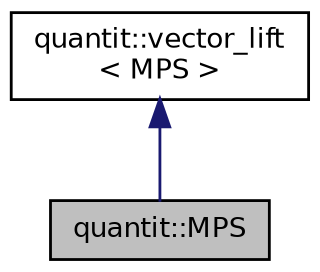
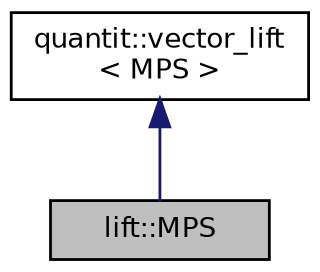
(160, 230) -> (160, 230)
